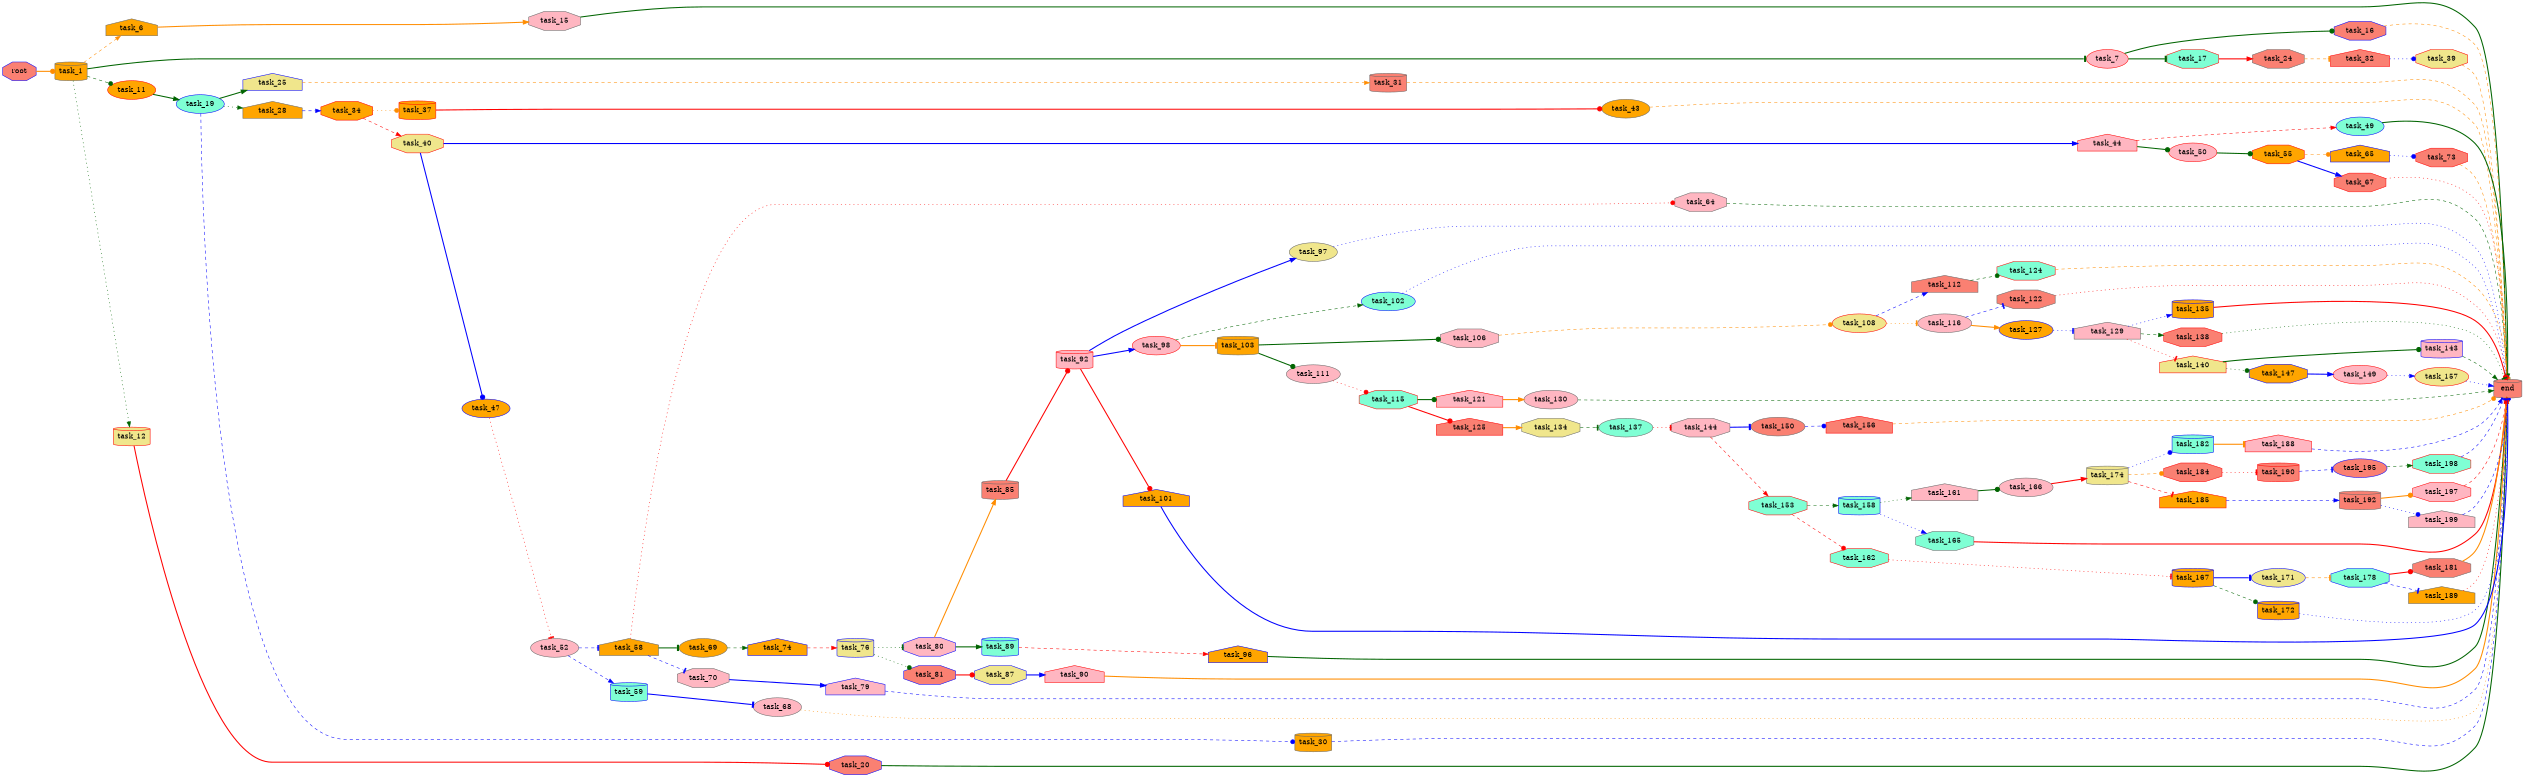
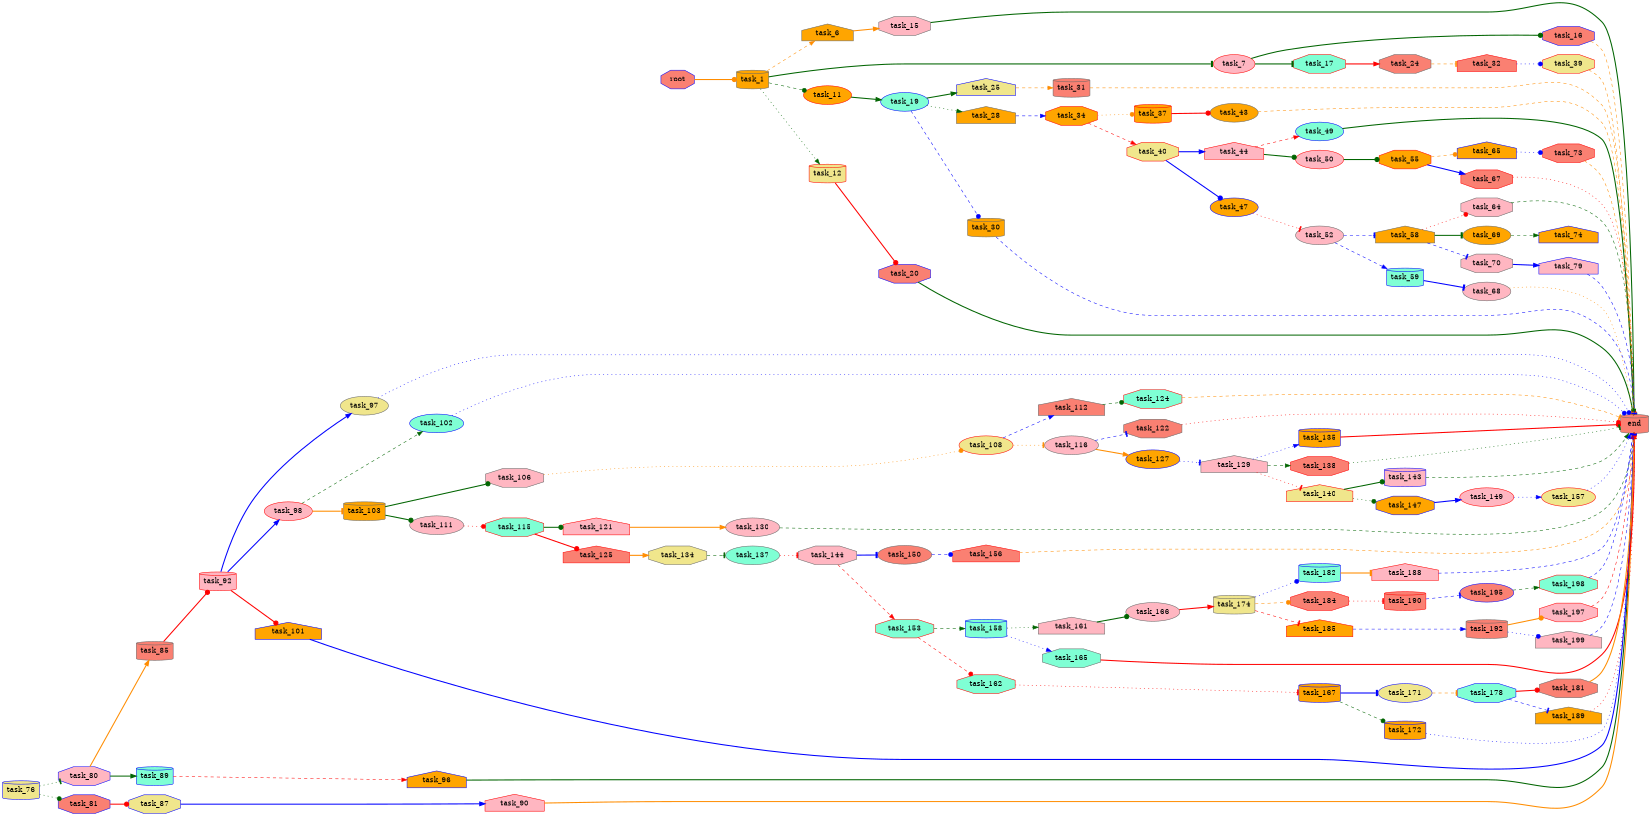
(1663, 328) -> (752, 467)
(819, 648) -> none
